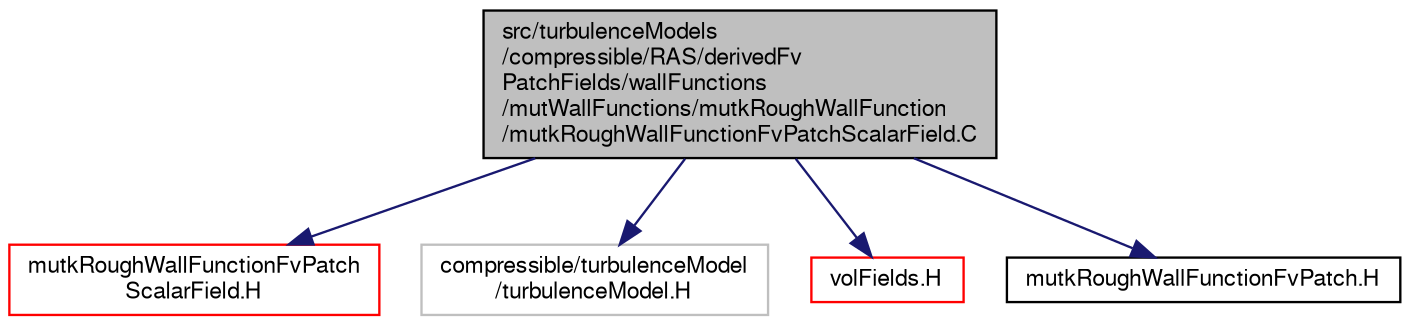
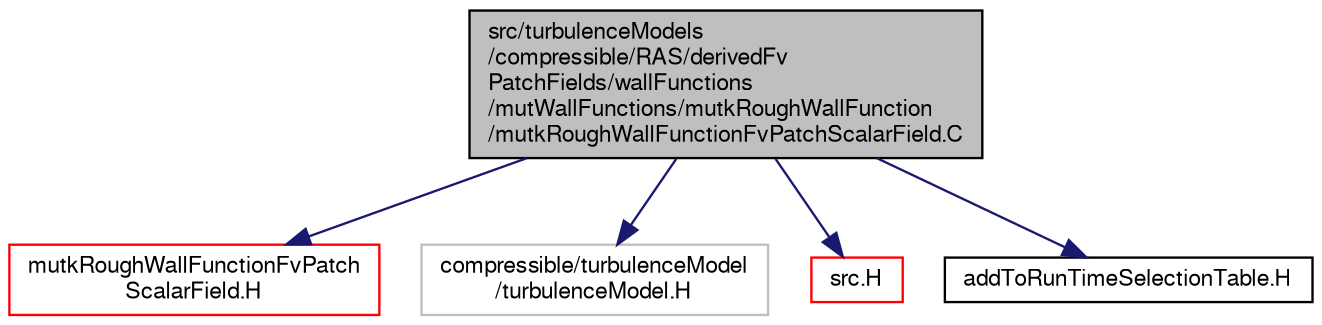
(887, 280) -> (857, 280)
(1204, 280) -> (1129, 280)
